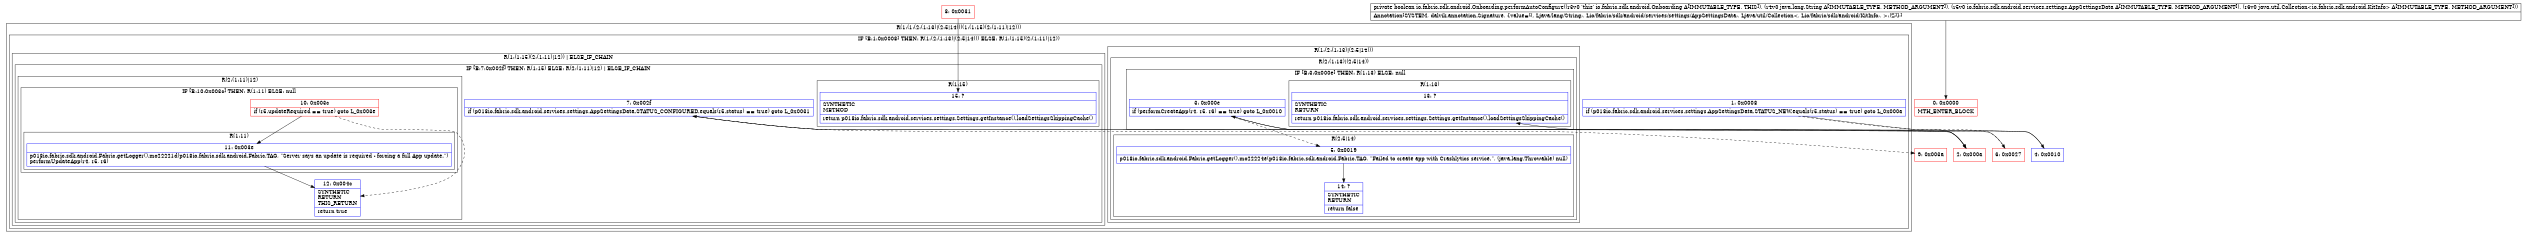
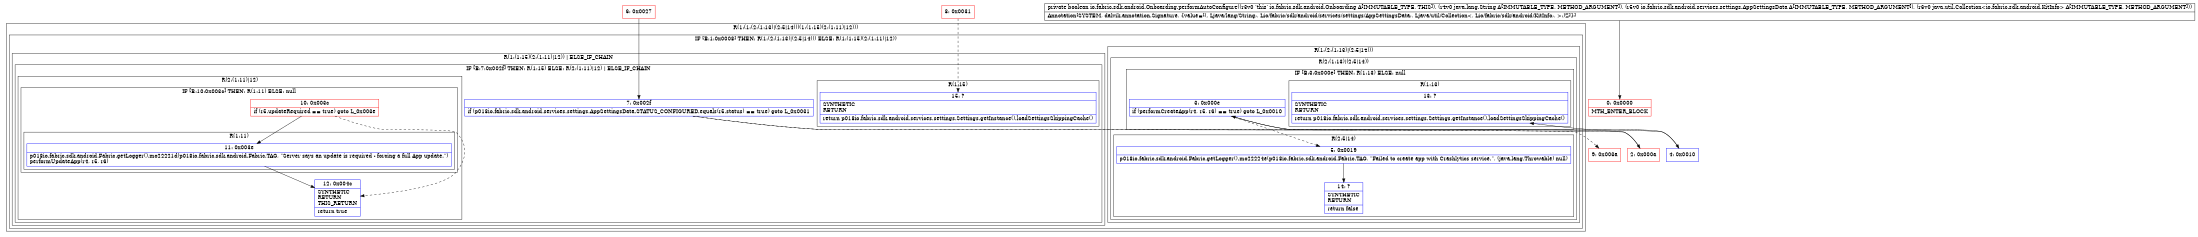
(958, 50) -> (958, 50)
(1744, 108) -> none
(836, 110) -> (835, 110)
